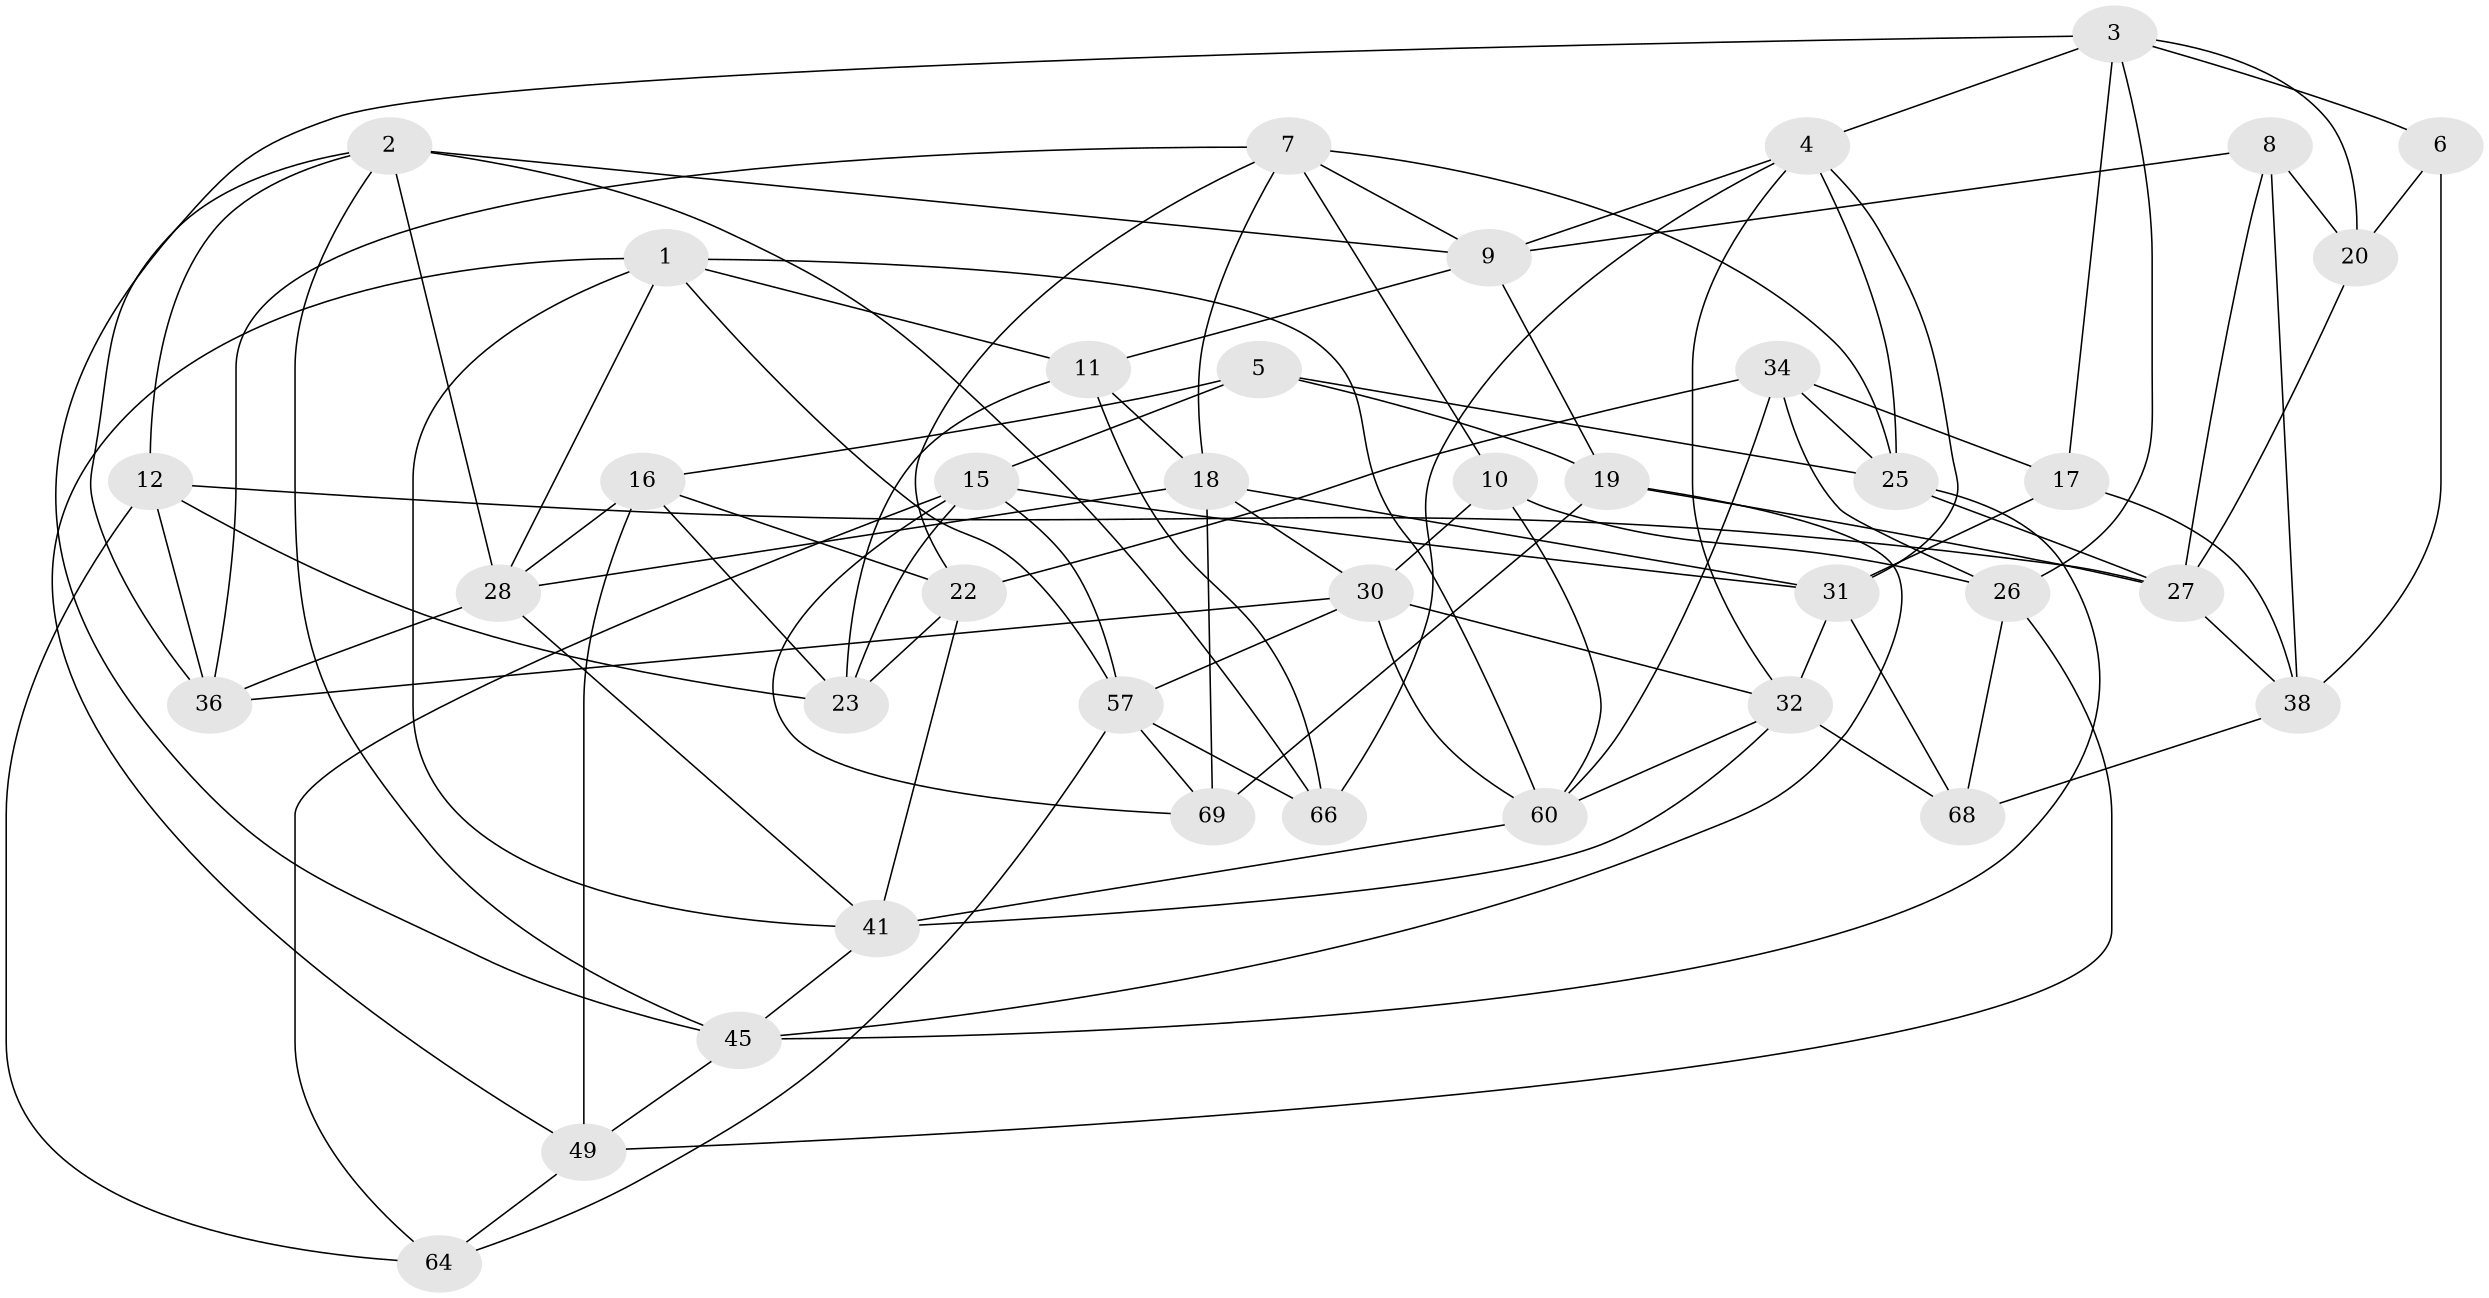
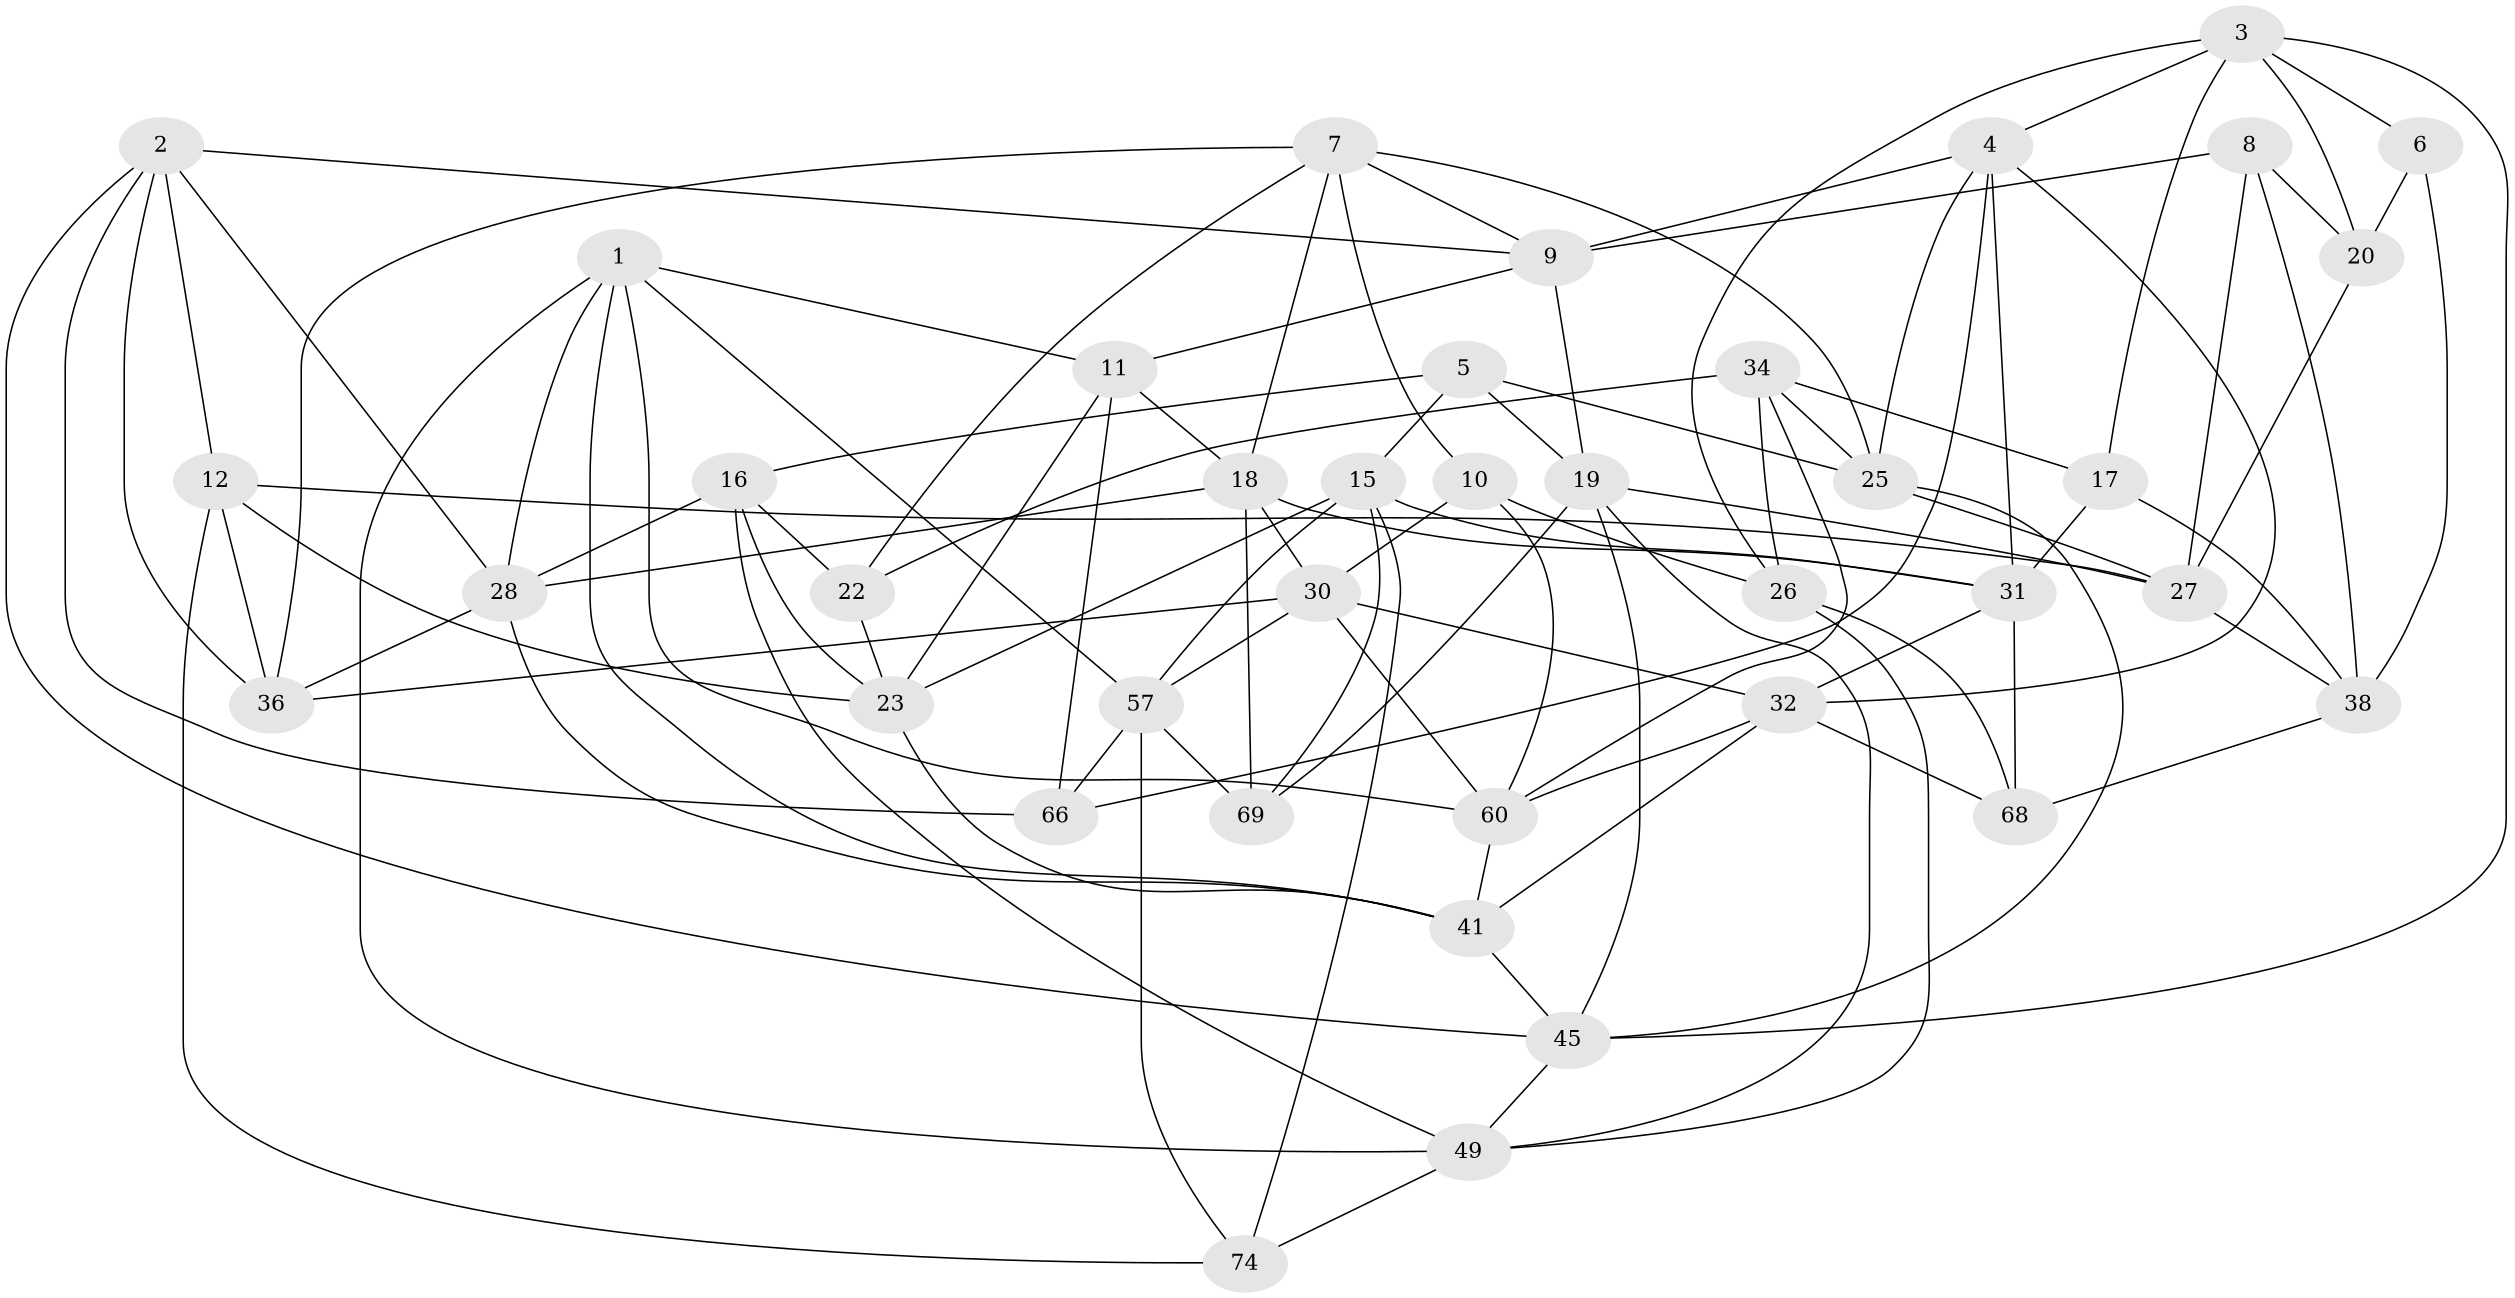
(921, 761) -> (1025, 857)
none -> (1870, 880)
(439, 1264) -> (1245, 1264)
